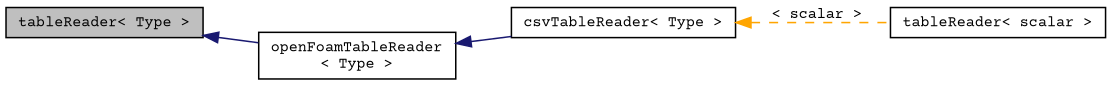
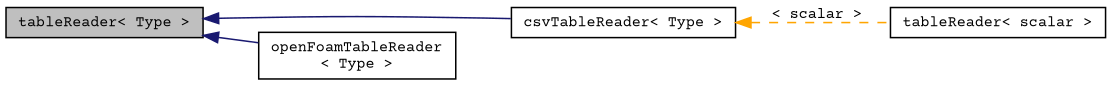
(491, 39) -> (365, 17)
